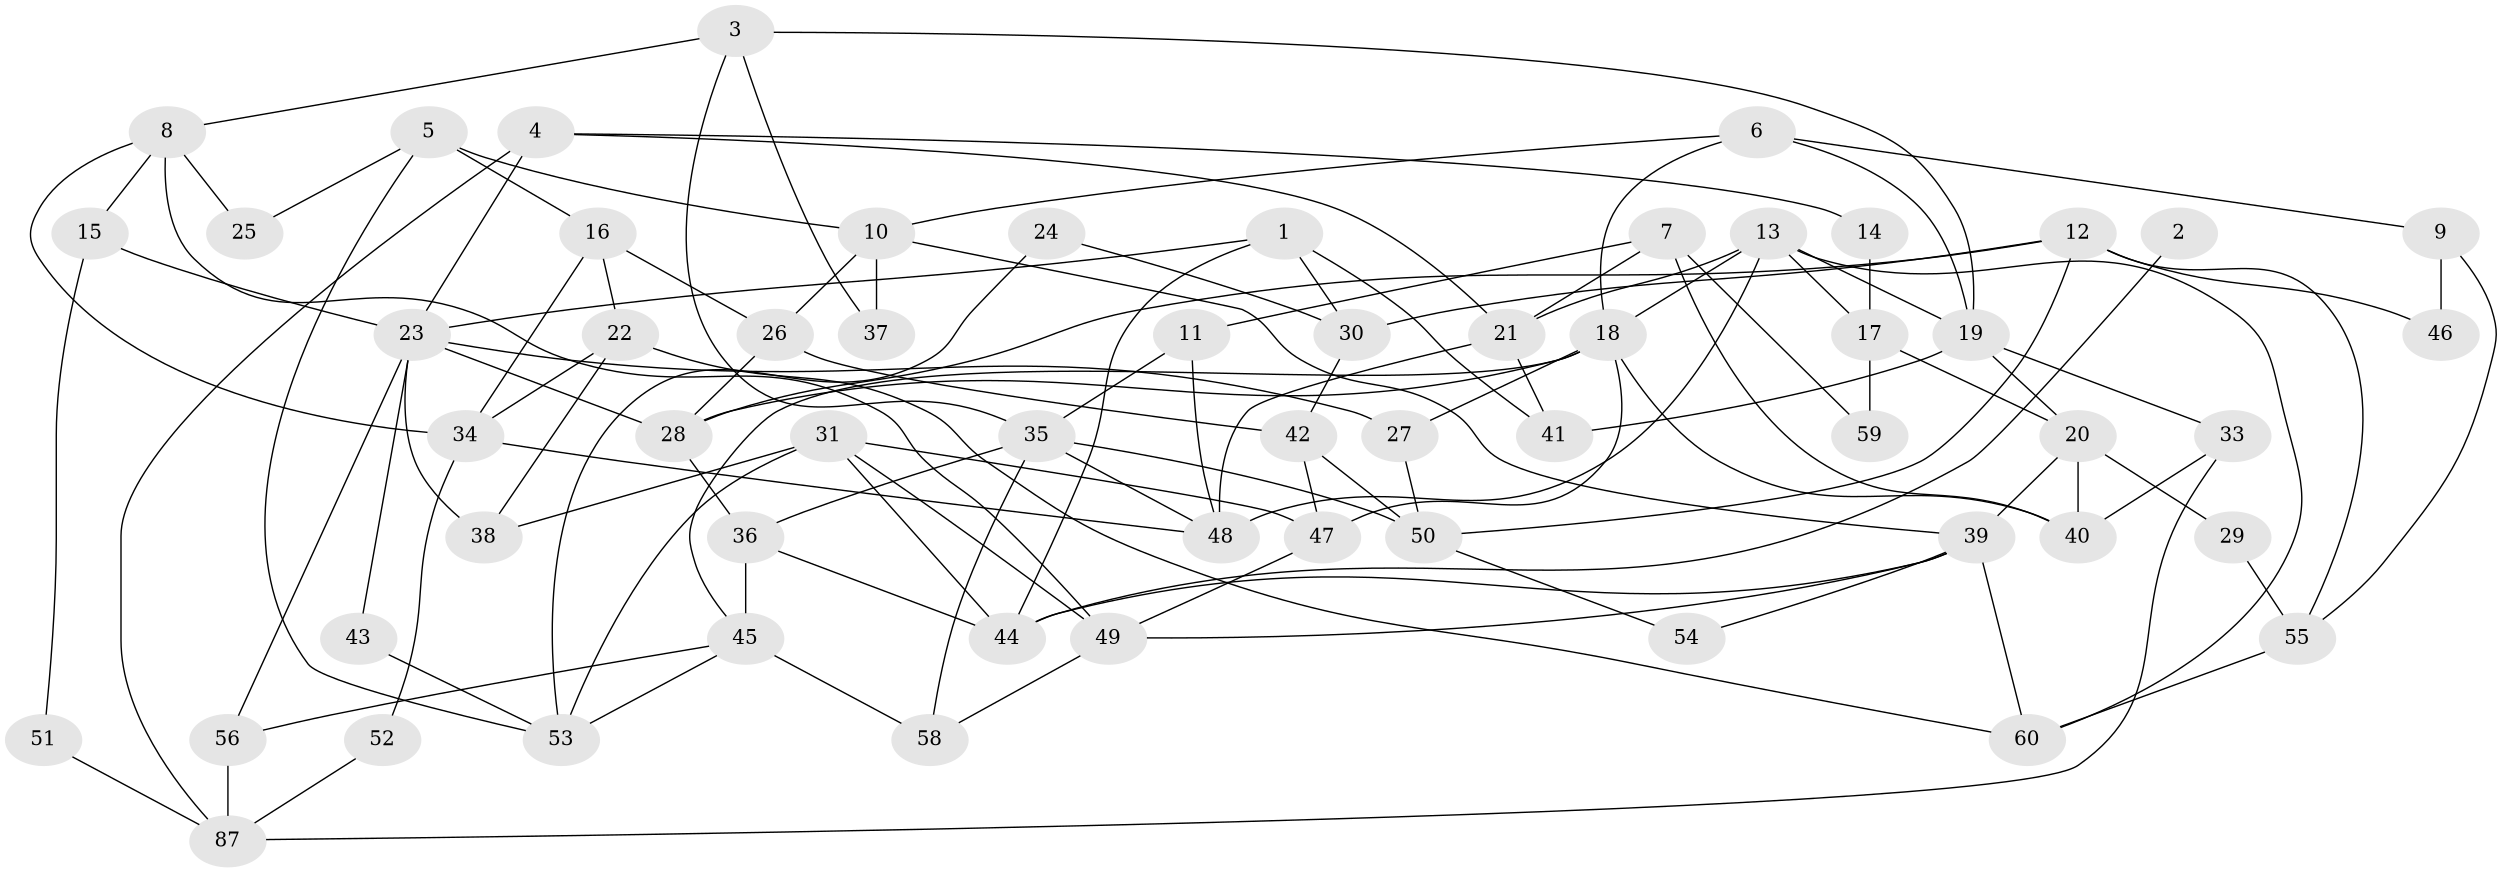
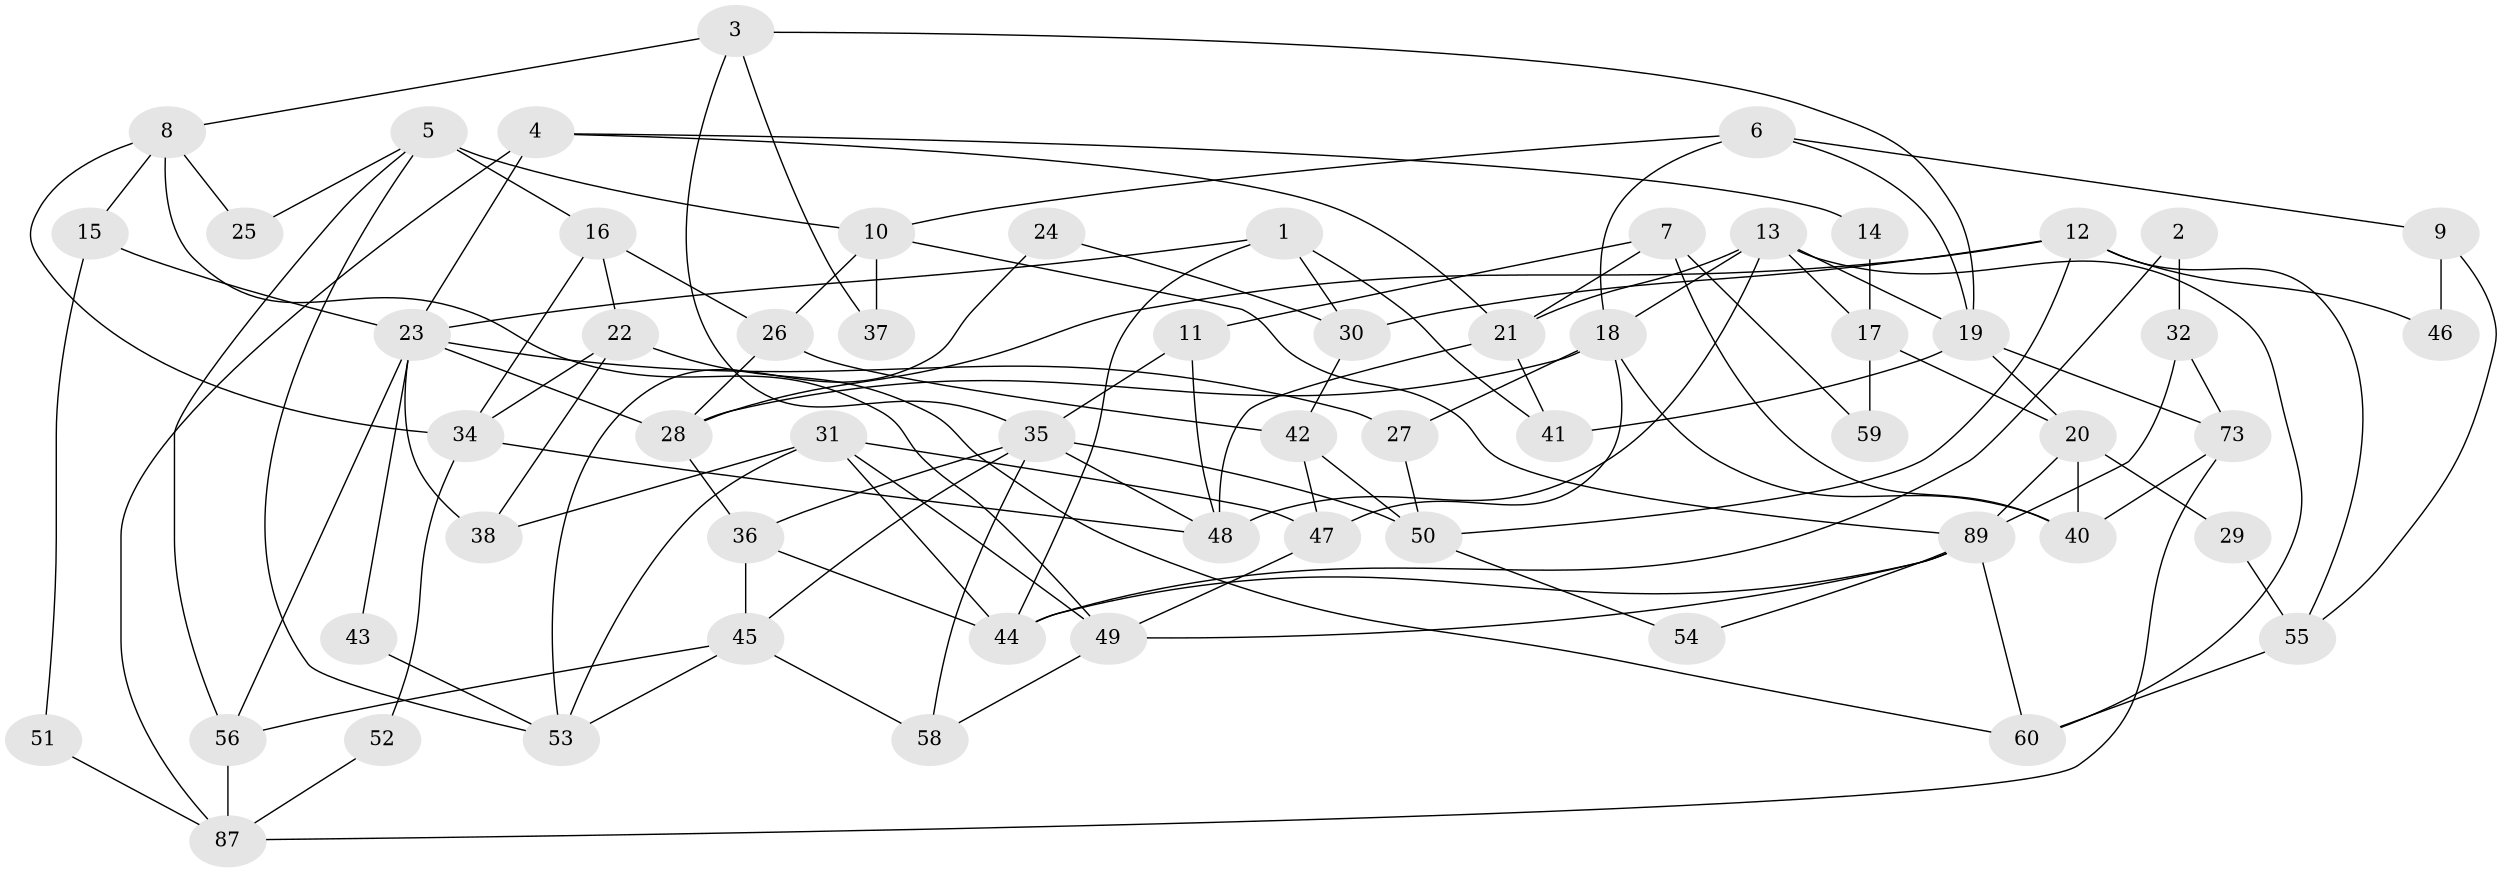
none -> (2179, 335)
(1213, 373) -> (885, 530)
none -> (192, 399)
(2233, 436) -> (2233, 436)
(1977, 537) -> (1977, 537)
